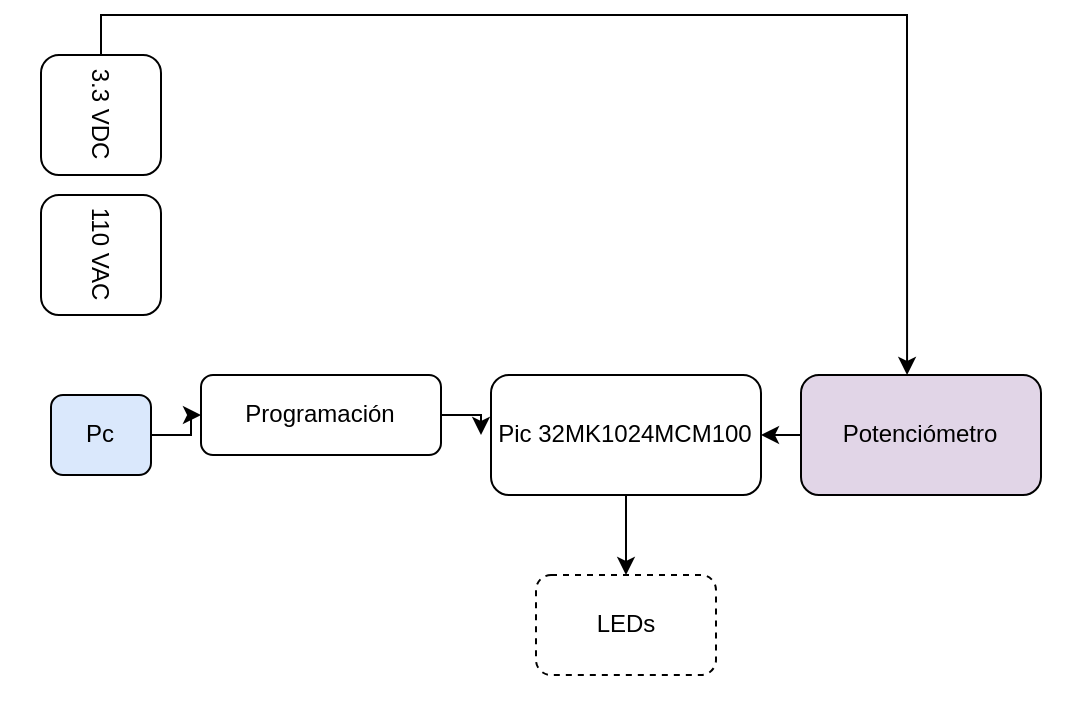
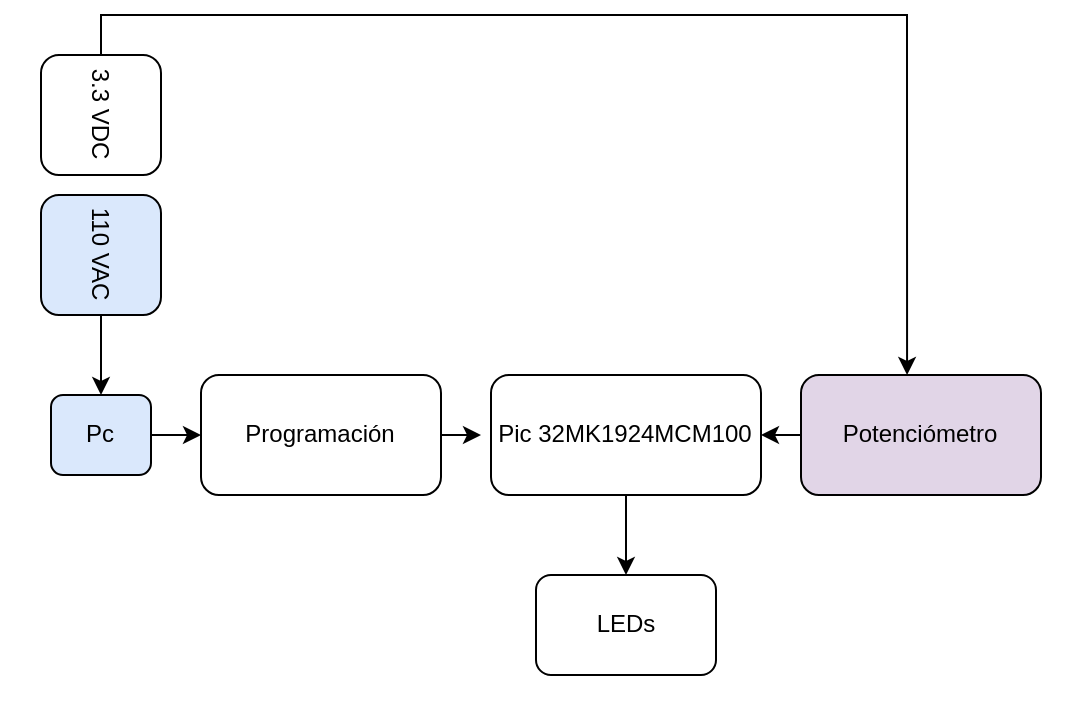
(101, 255) -> (101, 255)
none -> (101, 348)
(321, 415) -> (321, 435)
(626, 435) -> (626, 435)
(626, 625) -> (626, 625)
